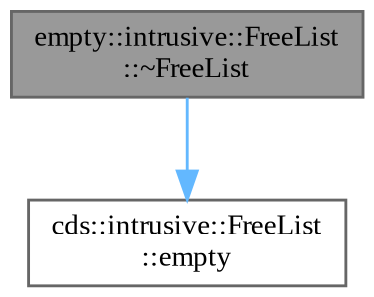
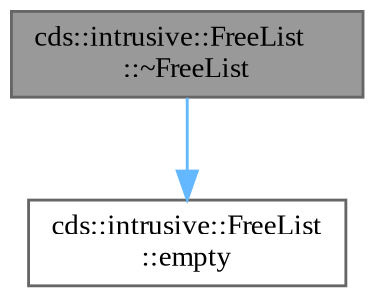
(187, 54) -> (187, 54)
